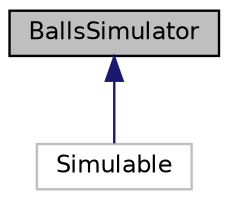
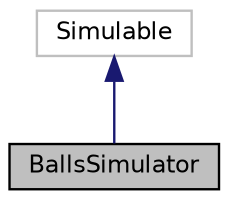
(114, 112) -> (114, 112)
